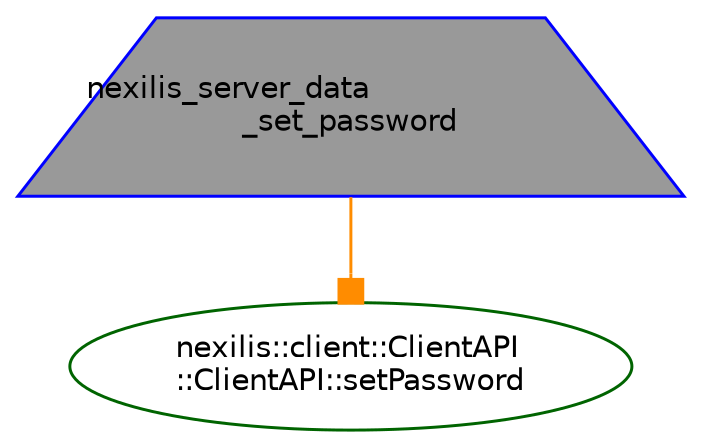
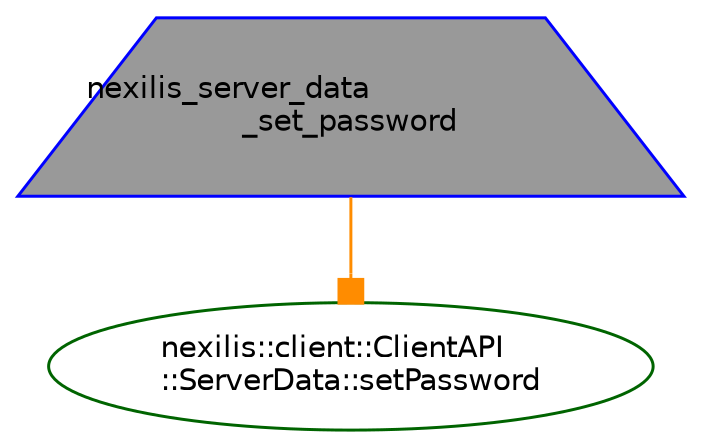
(351, 366) -> (351, 366)
